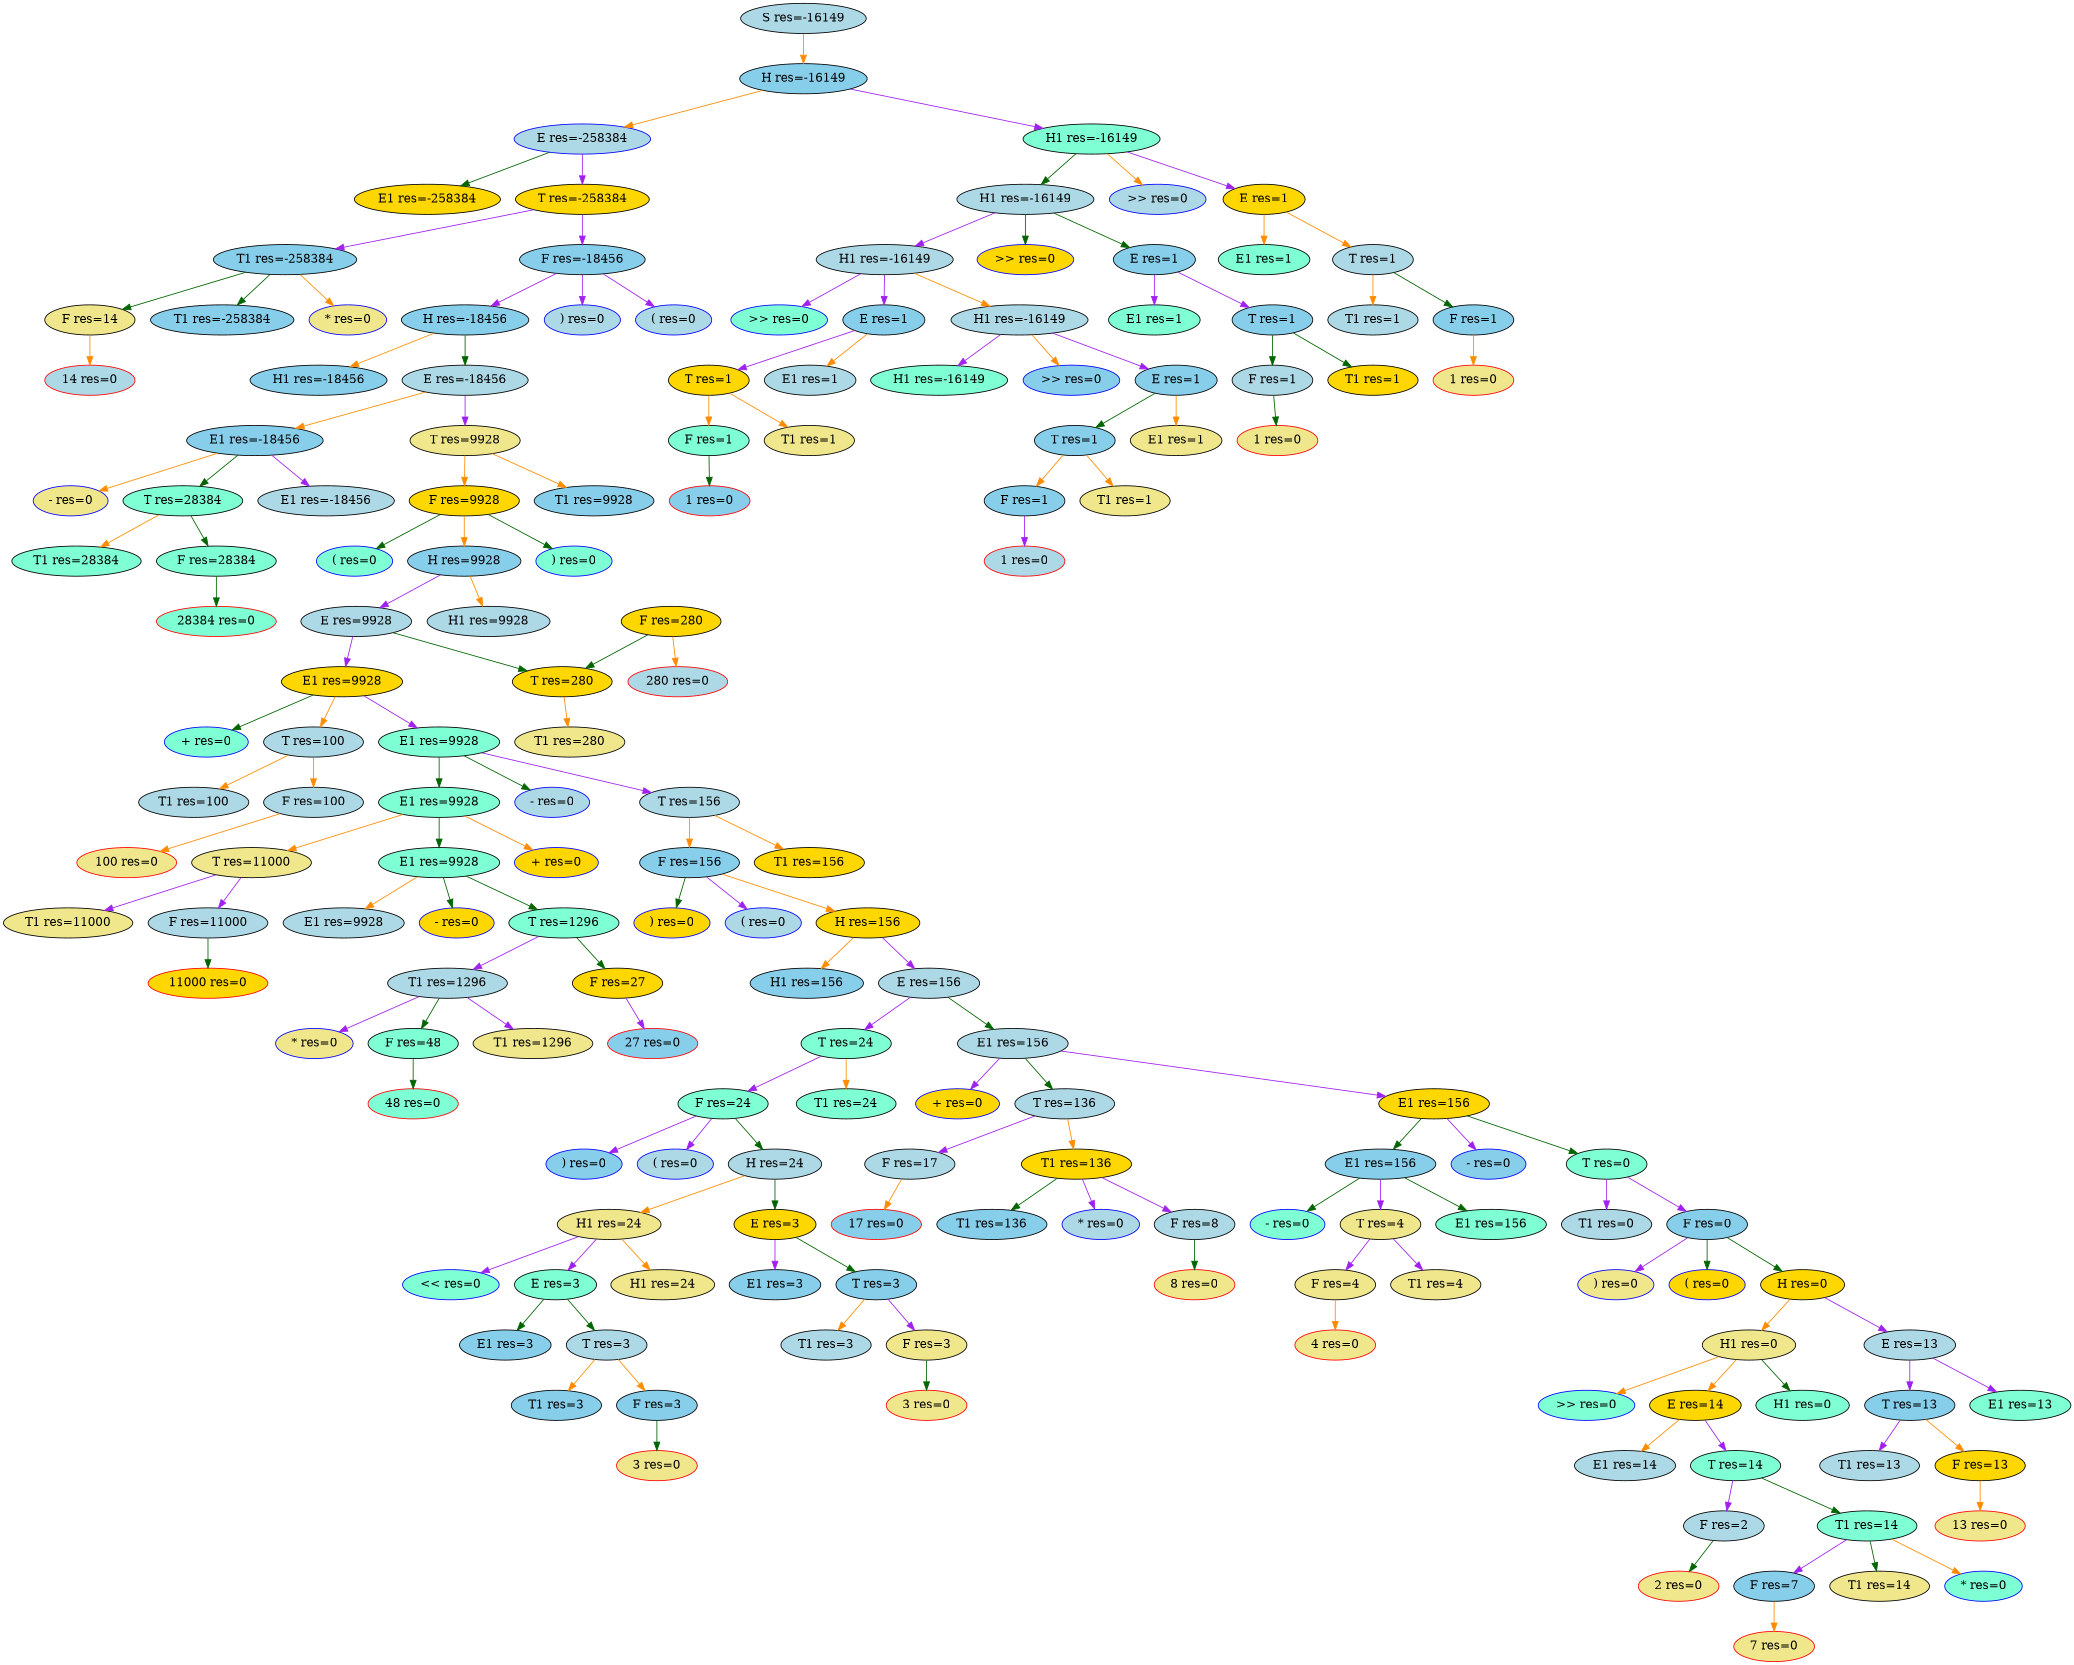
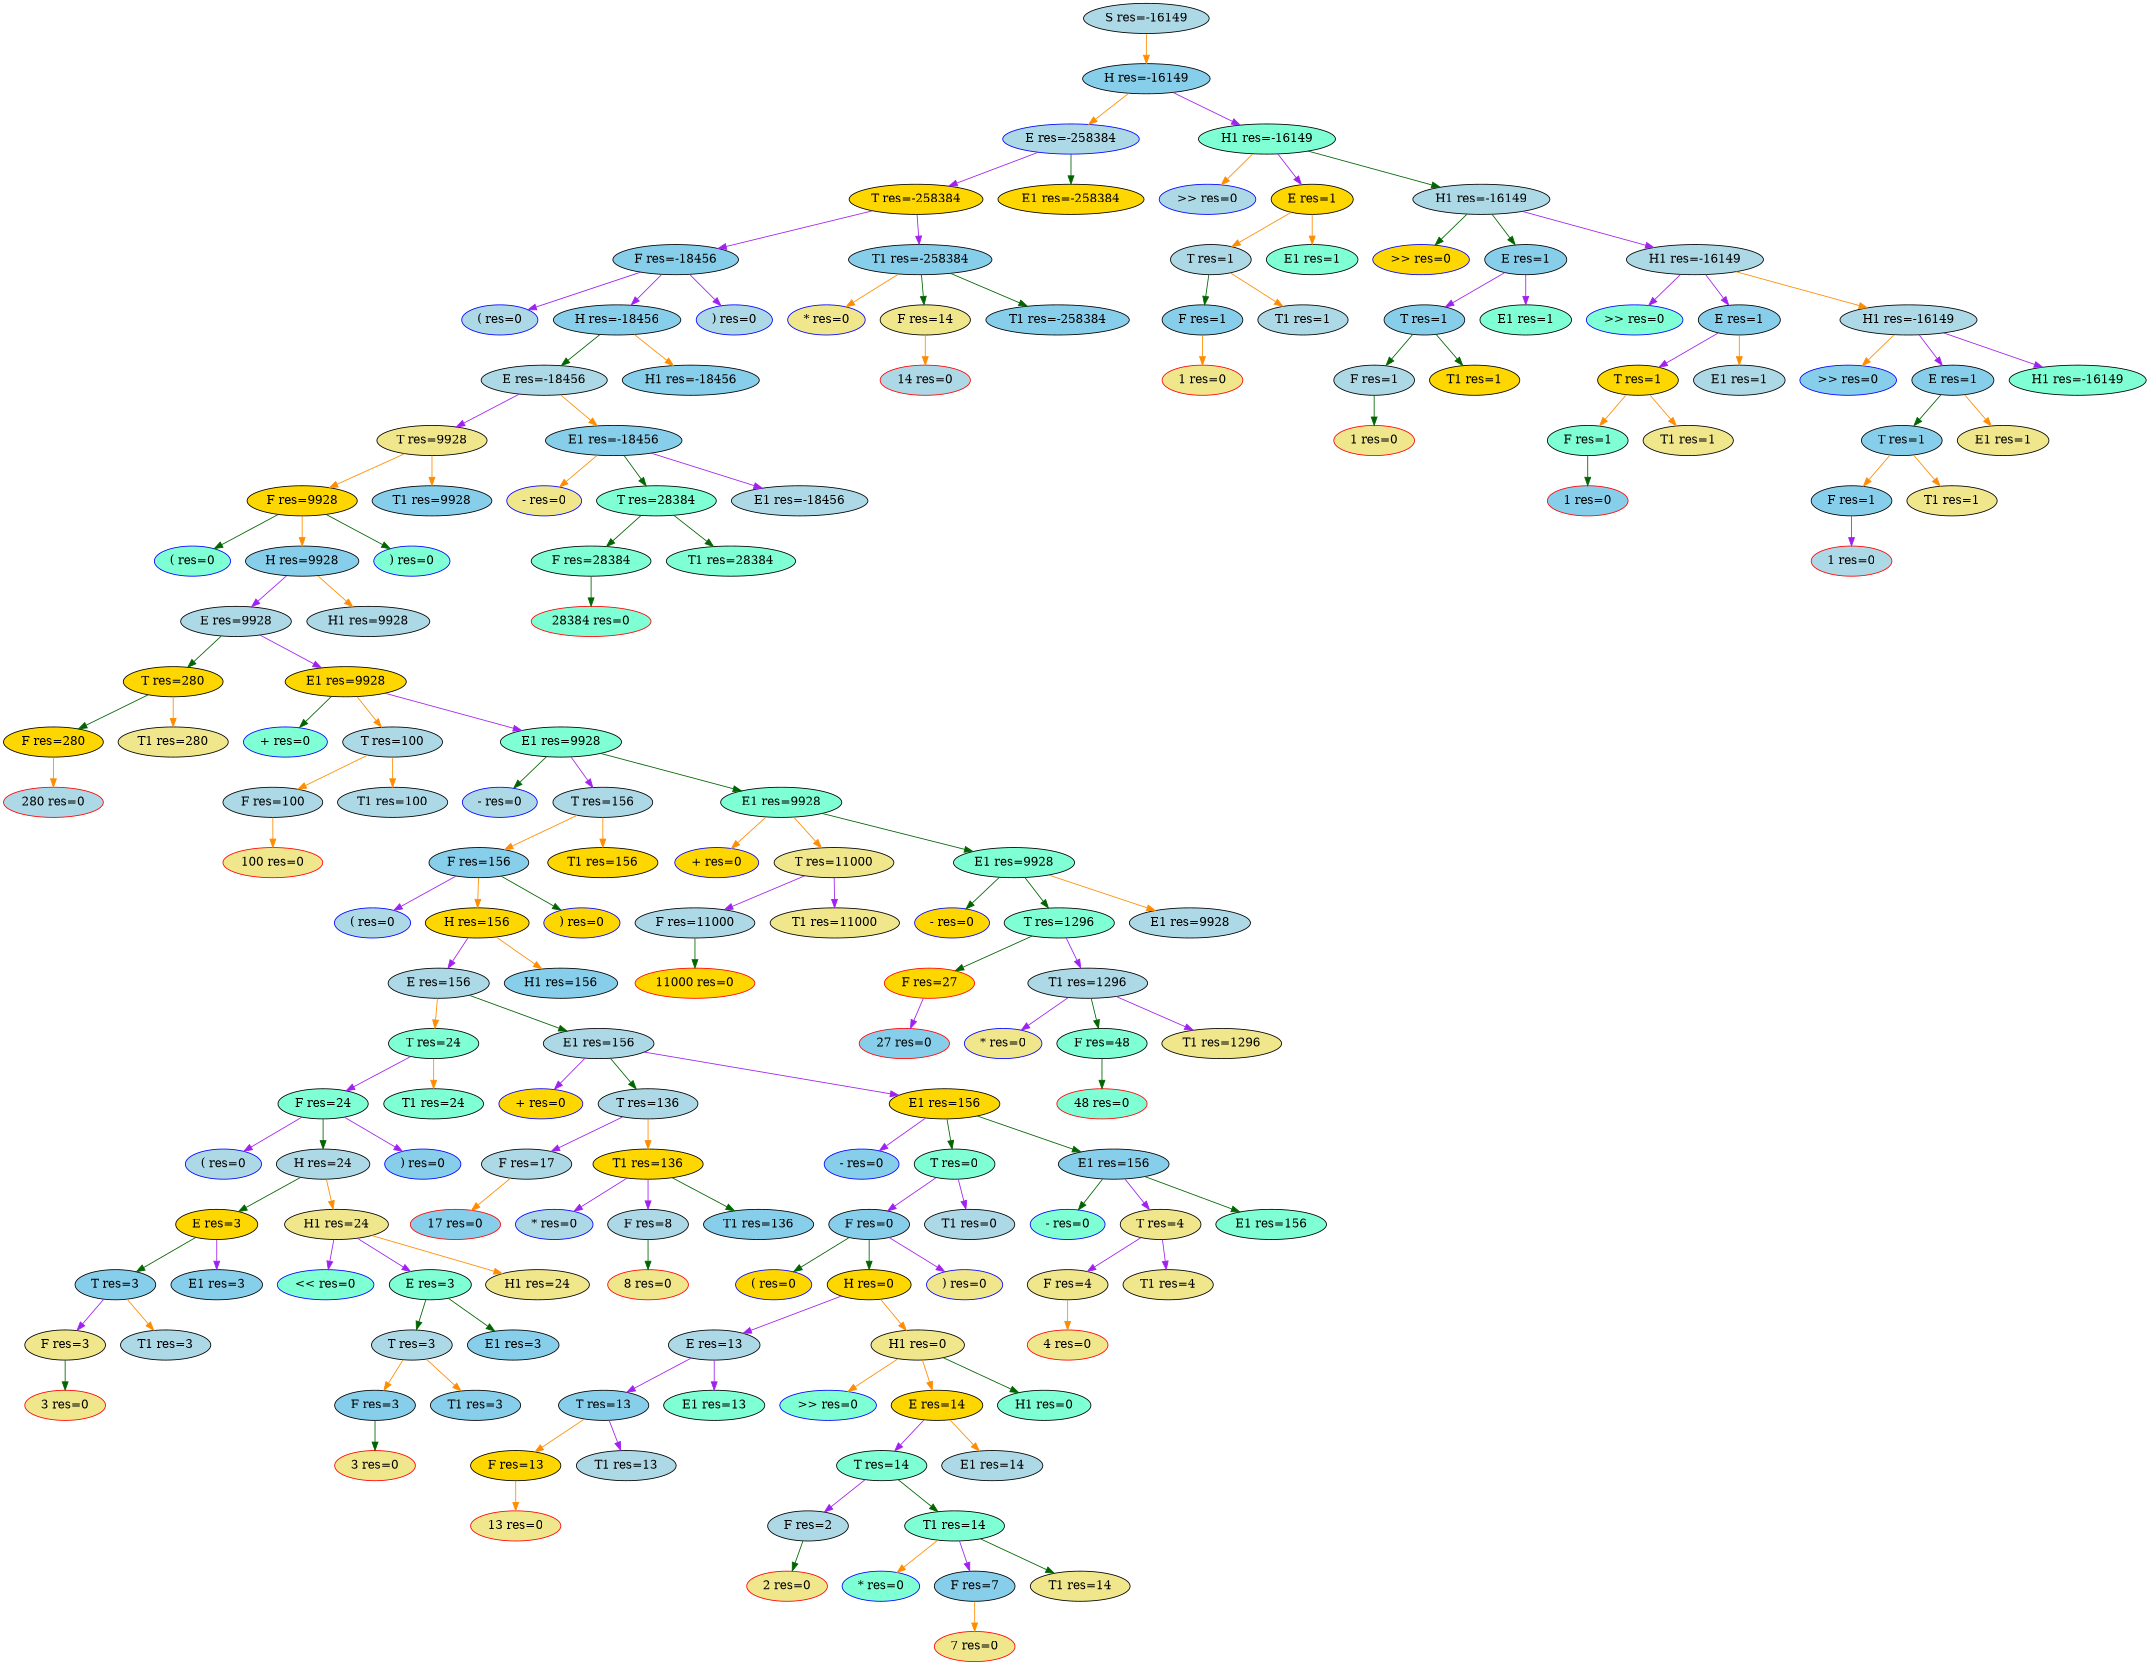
(134, 529) -> (690, 528)
(620, 650) -> (117, 710)
(618, 983) -> (929, 983)
(891, 1011) -> (437, 1009)
